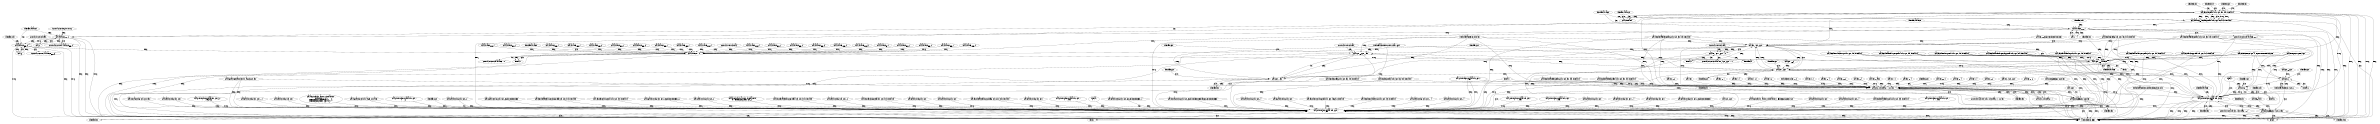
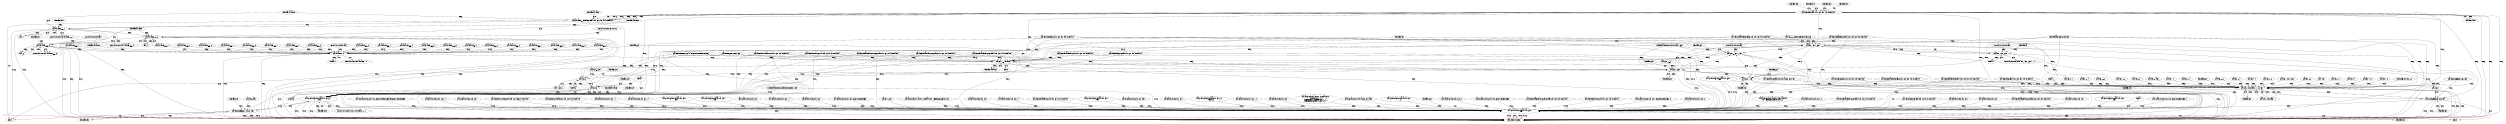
(1387, 39) -> none
(1733, 58) -> (2013, 49)
(2284, 88) -> (559, 88)
(1988, 99) -> none
